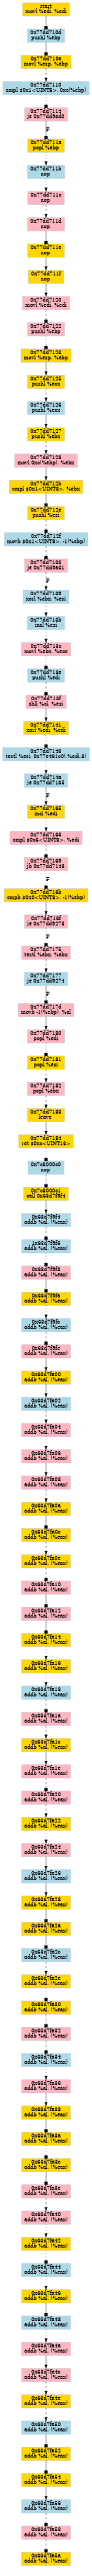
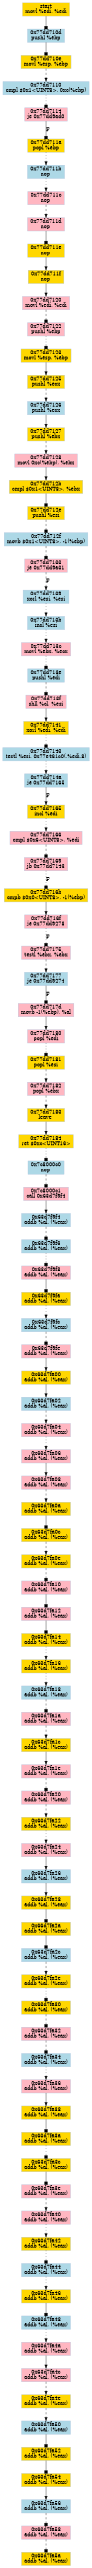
(46, 597) -> (46, 597)
(46, 1194) -> (46, 1194)
(46, 1246) -> (46, 1246)
